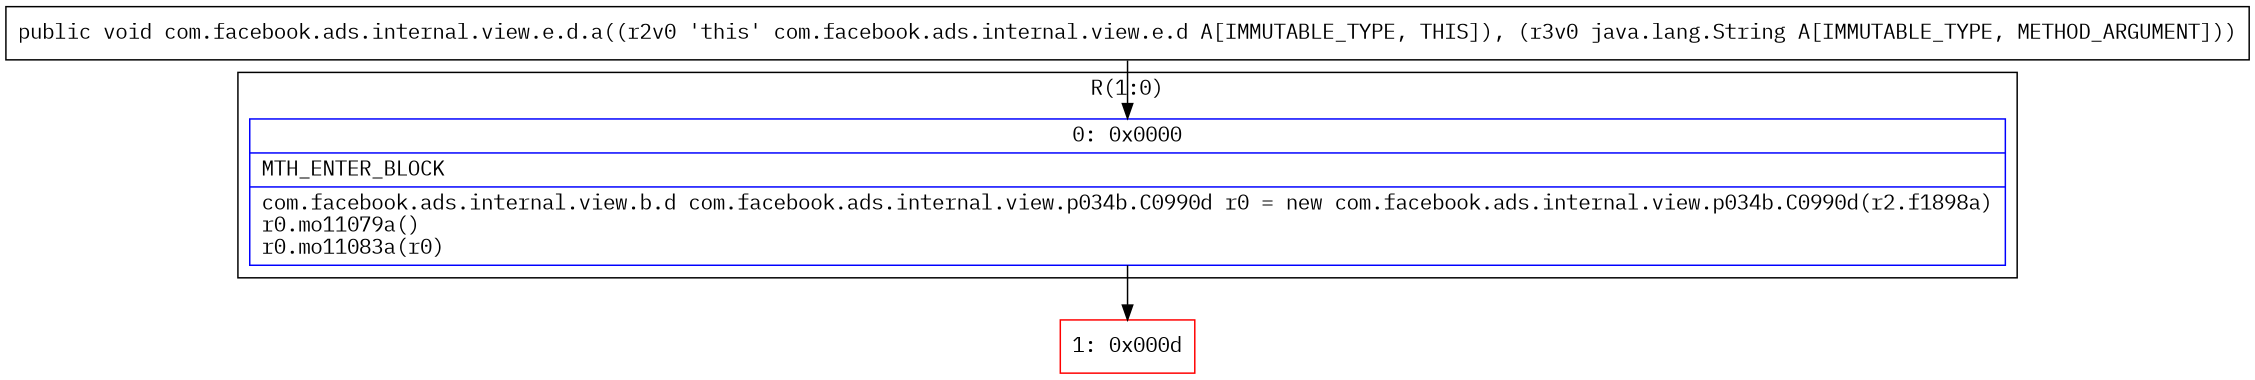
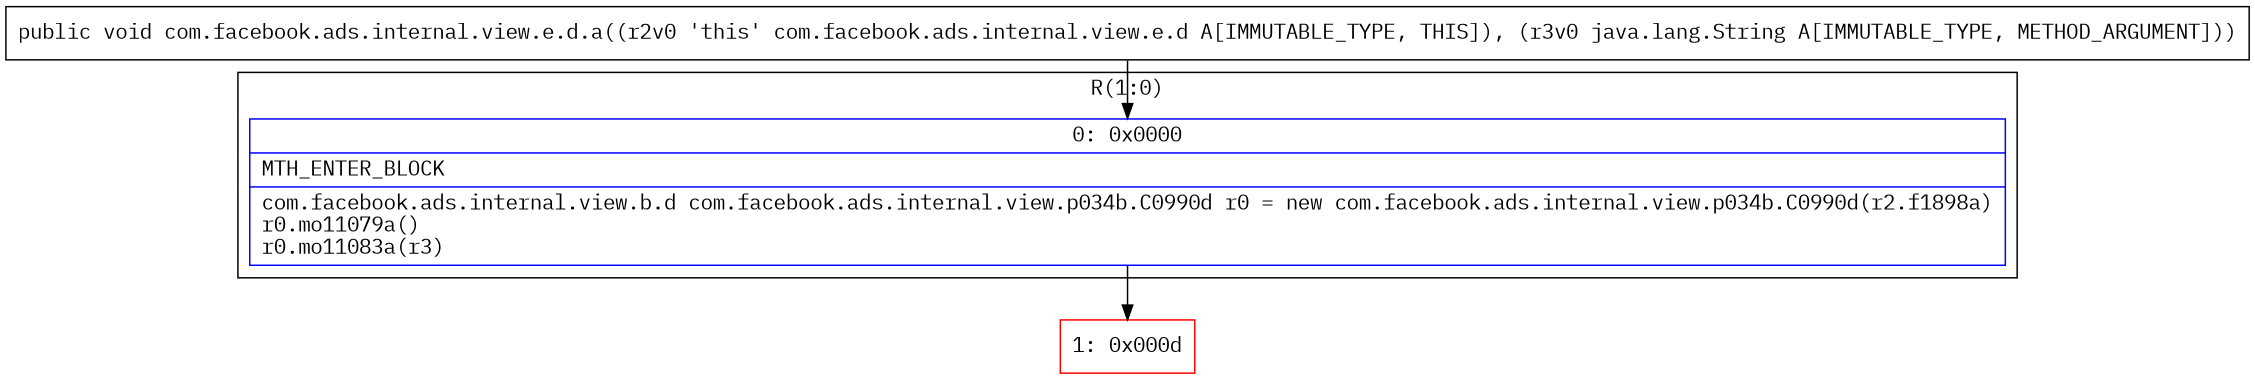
(353, 248) -> (353, 248)
